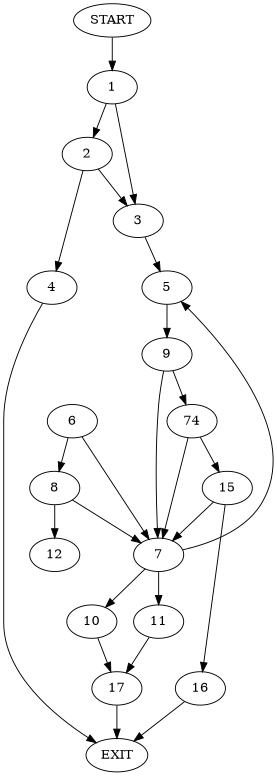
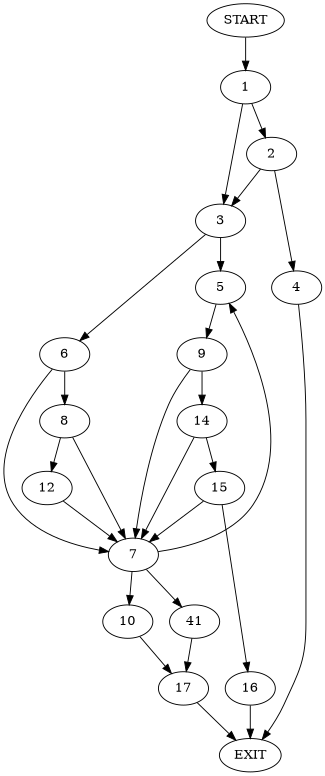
none -> (146, 284)
(192, 421) -> (202, 421)
none -> (86, 519)
(159, 622) -> (195, 622)
